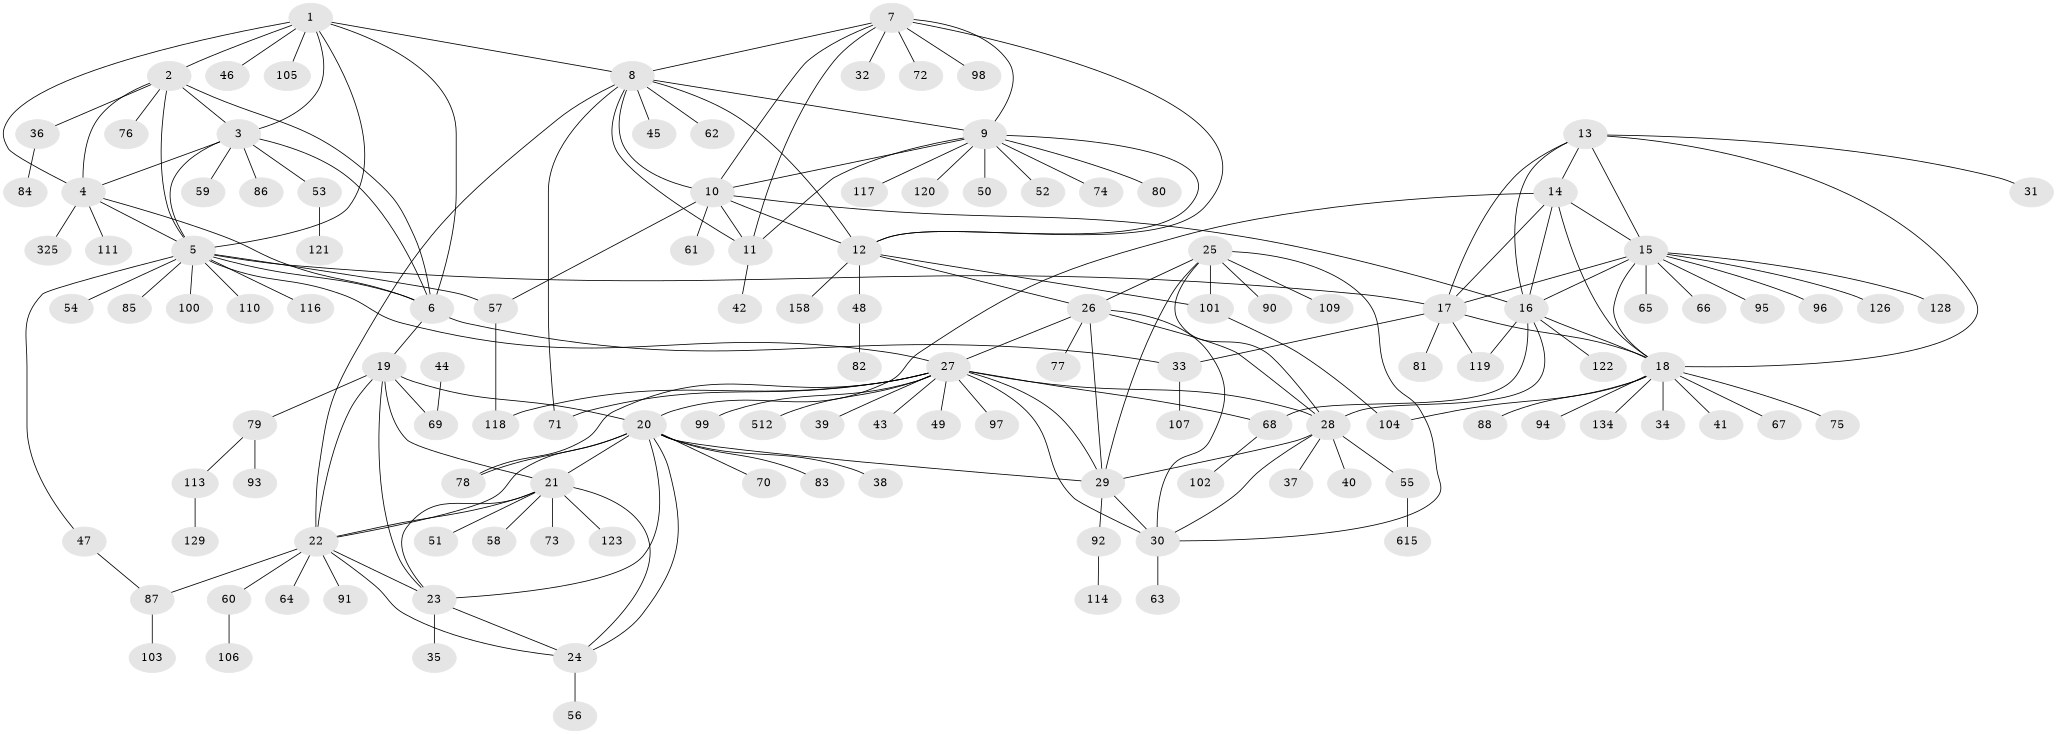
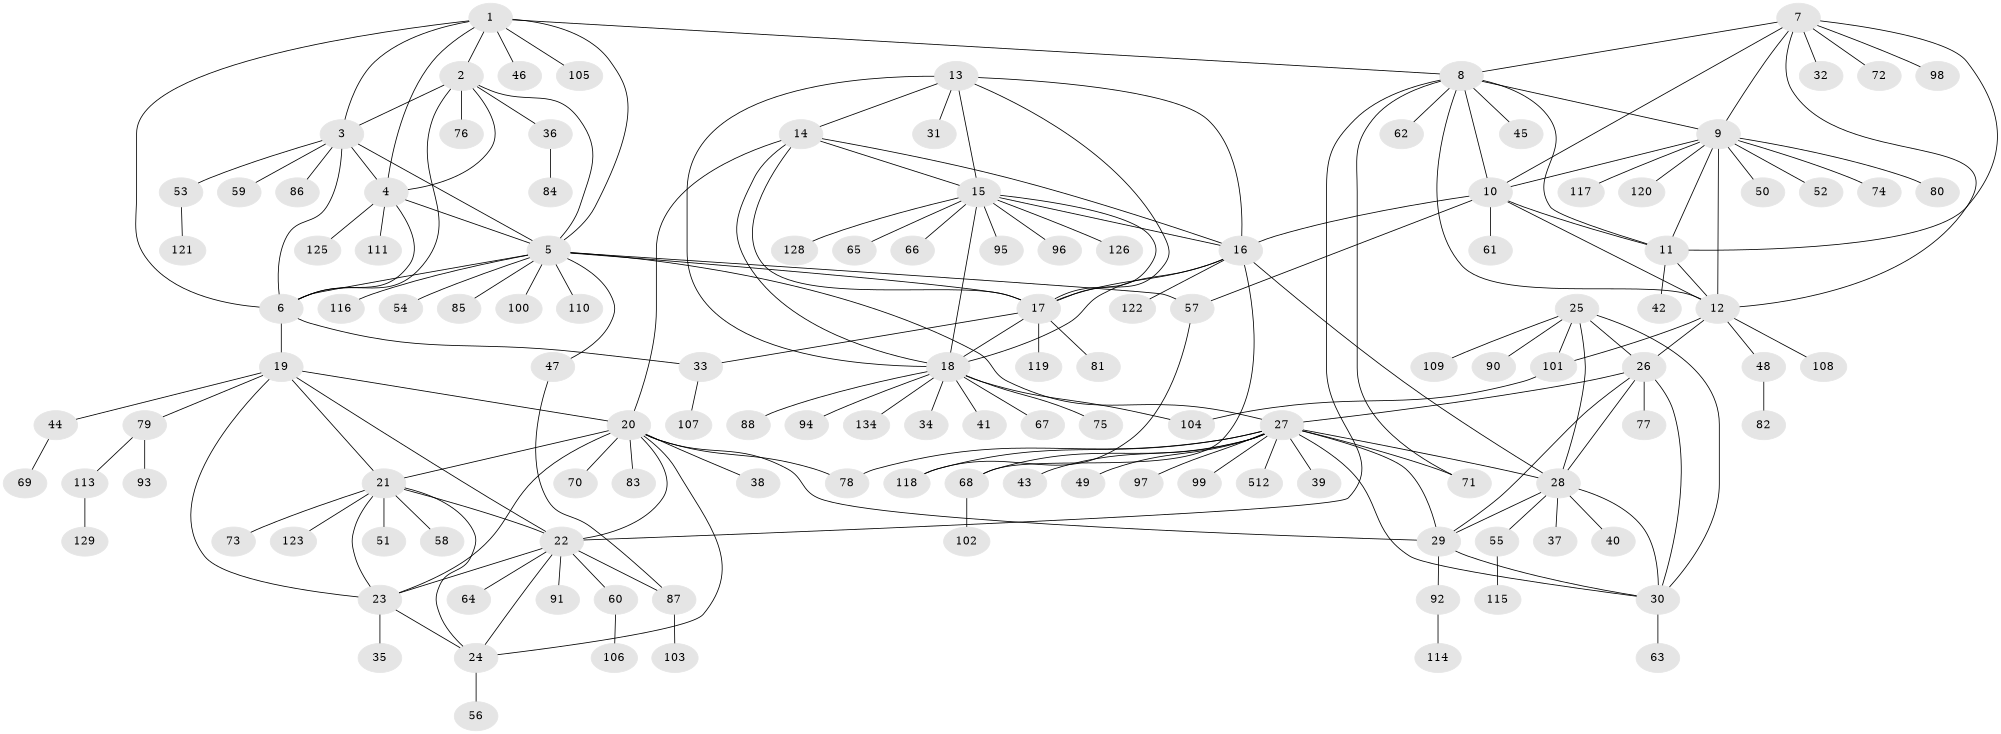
(48, 251) -> (318, 251)
none -> (1692, 280)
(800, 309) -> (1824, 367)
(1504, 338) -> (1140, 280)
(1142, 355) -> none
(410, 396) -> (169, 396)
(1408, 542) -> (1498, 600)
